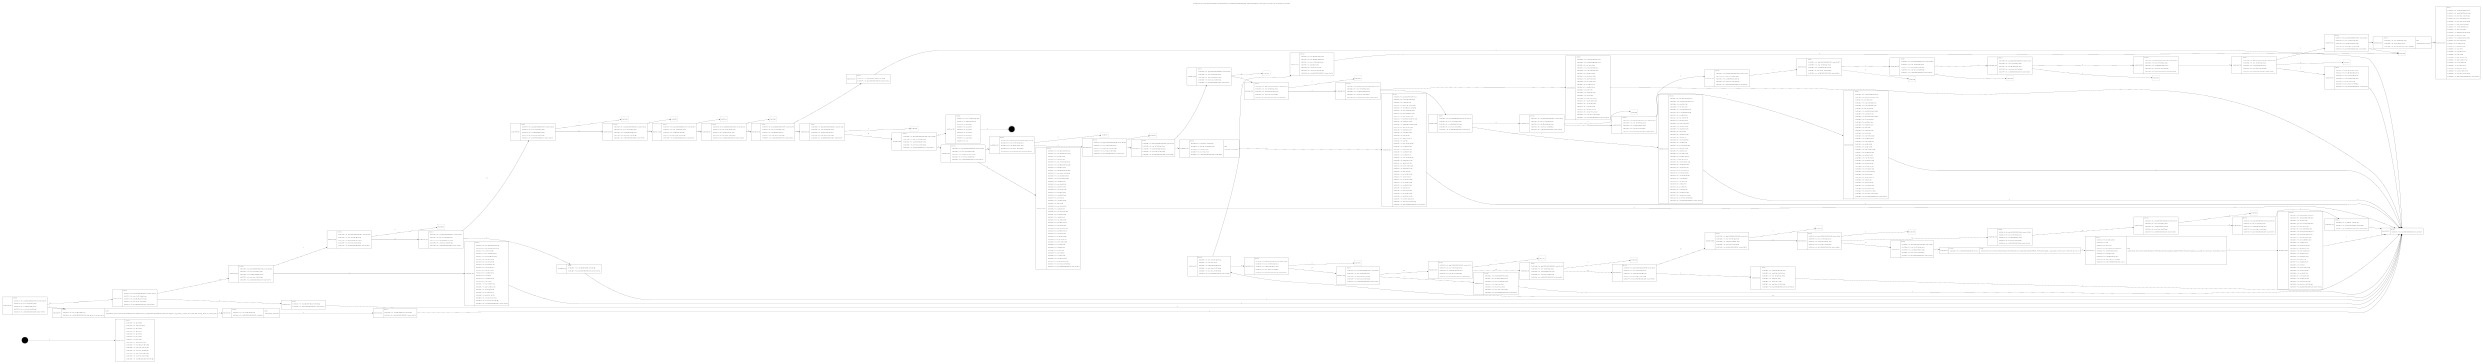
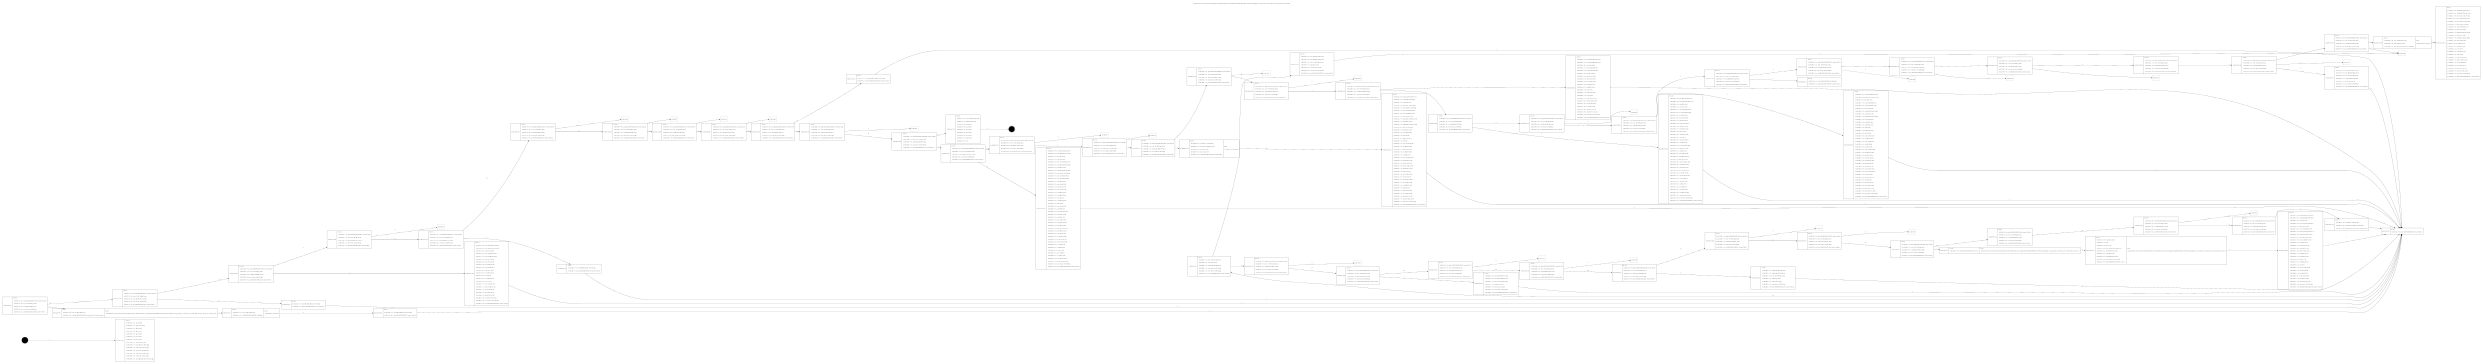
none -> (1819, 82)
(1914, 239) -> (1960, 243)
